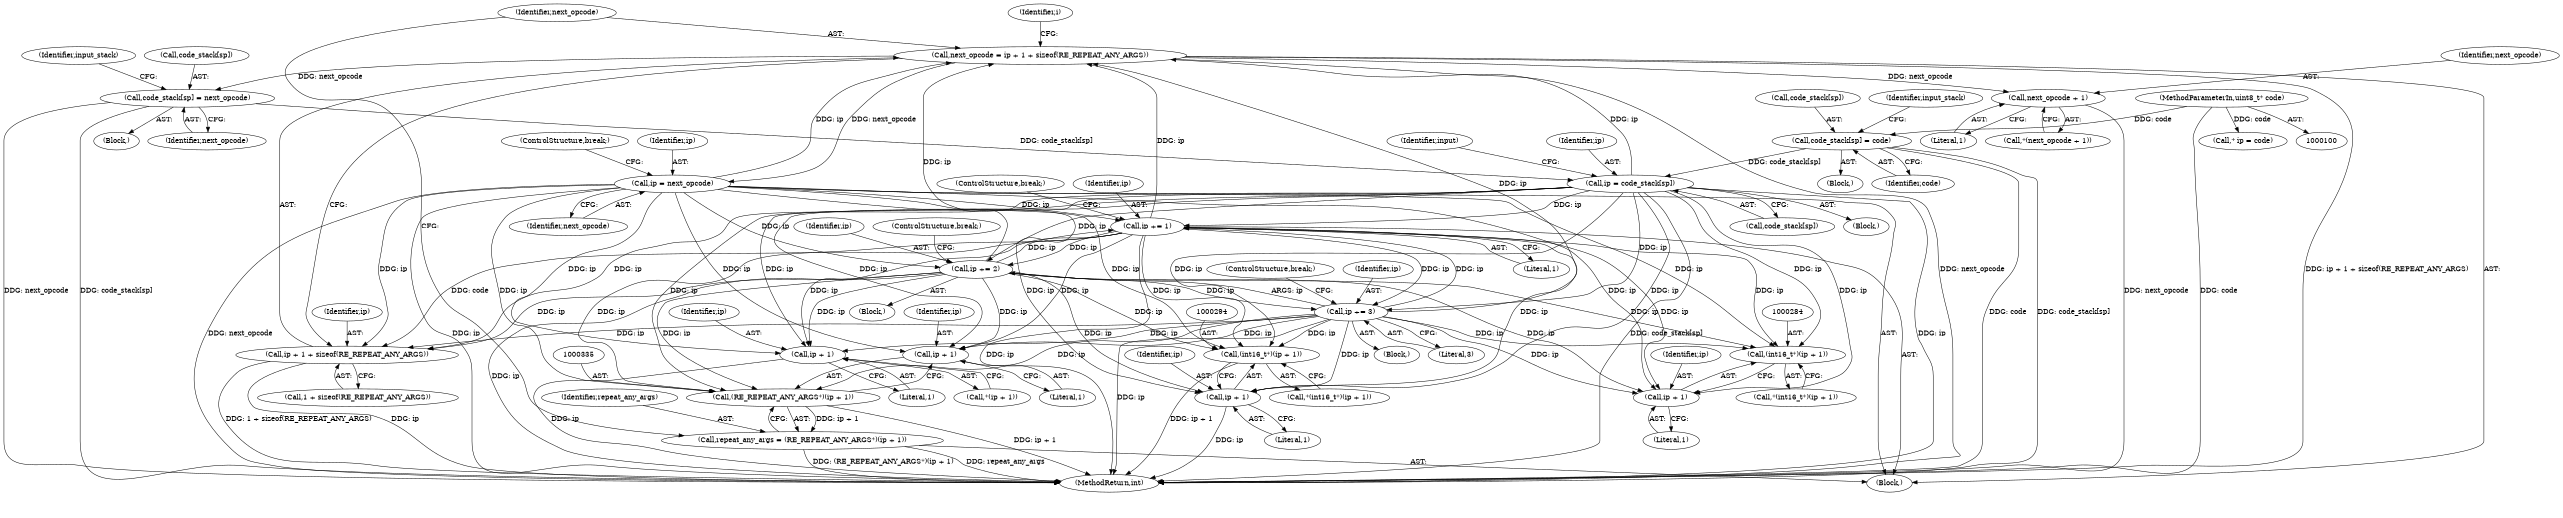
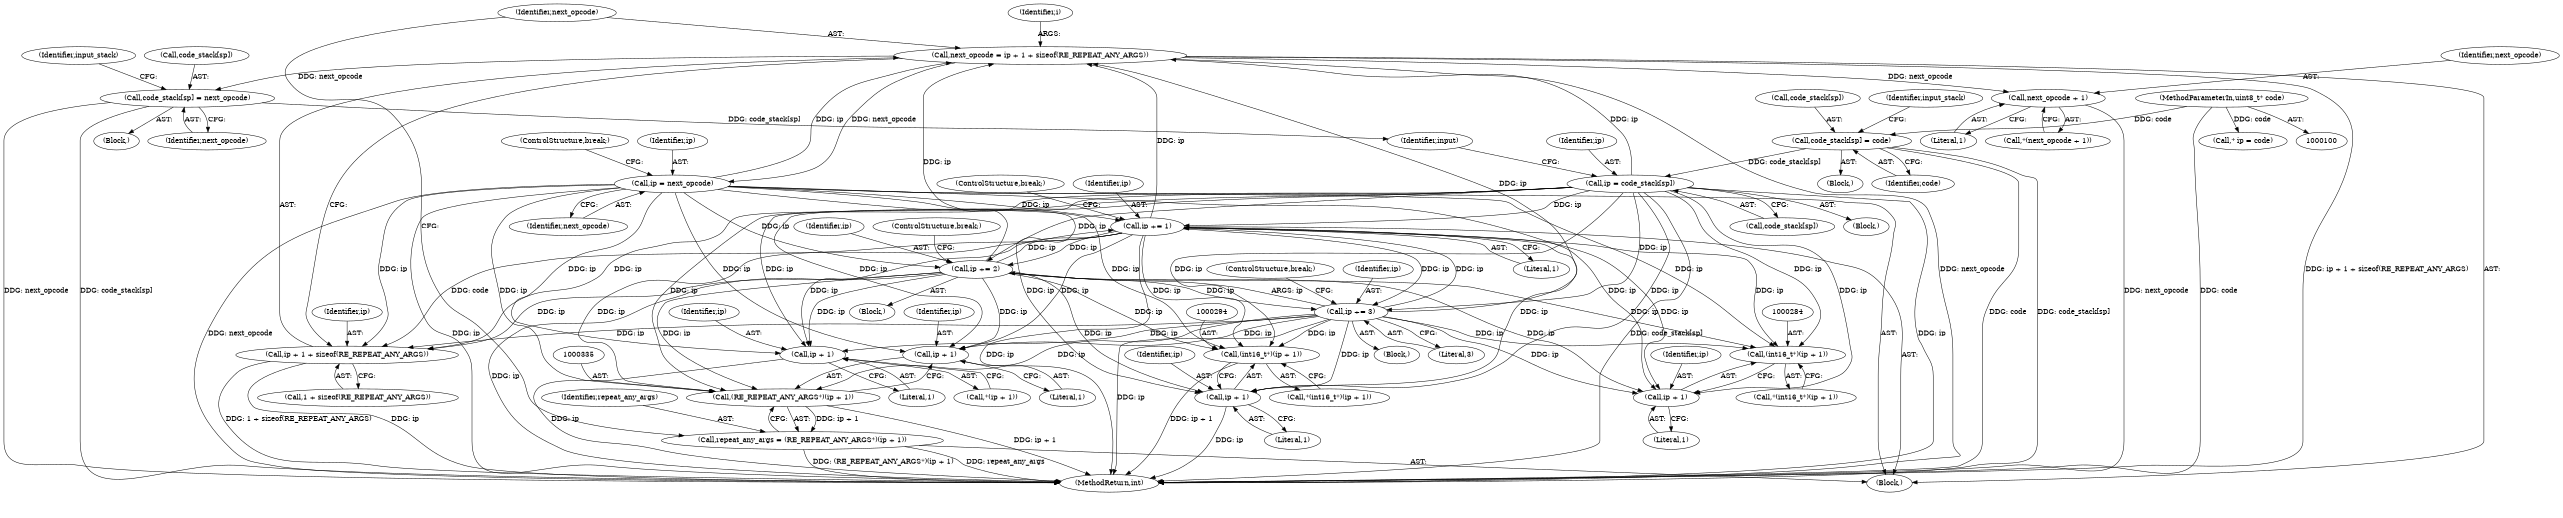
(1050, 34) -> (1050, 34)
(912, 143) -> (823, 126)
